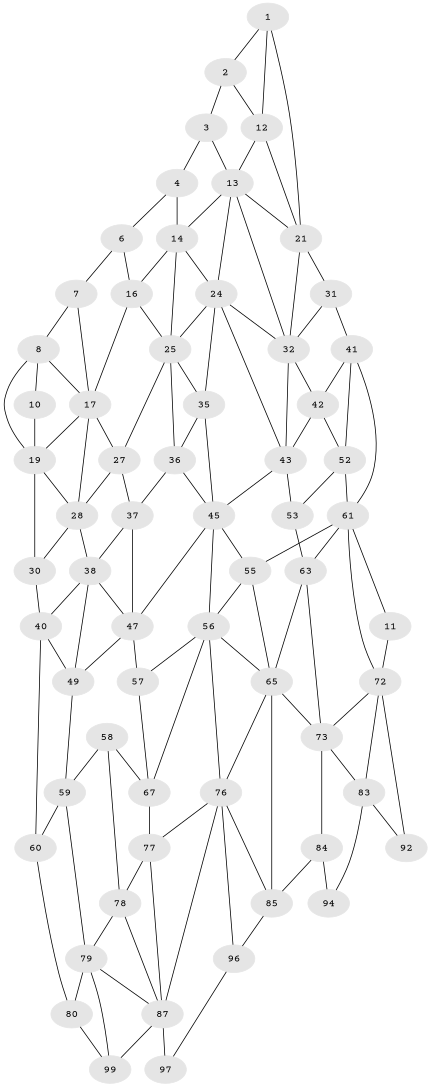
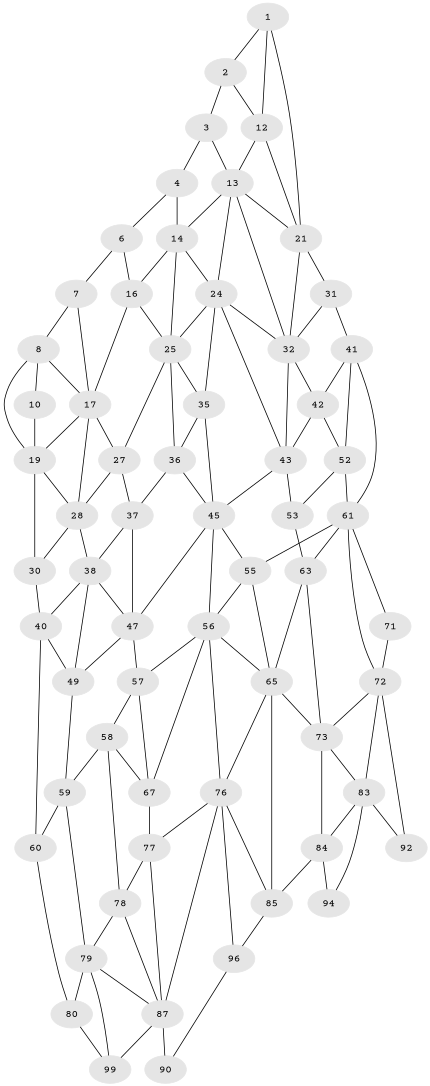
(390, 626) -> (390, 626)
none -> (122, 709)
none -> (343, 820)
(166, 1070) -> (166, 1070)
